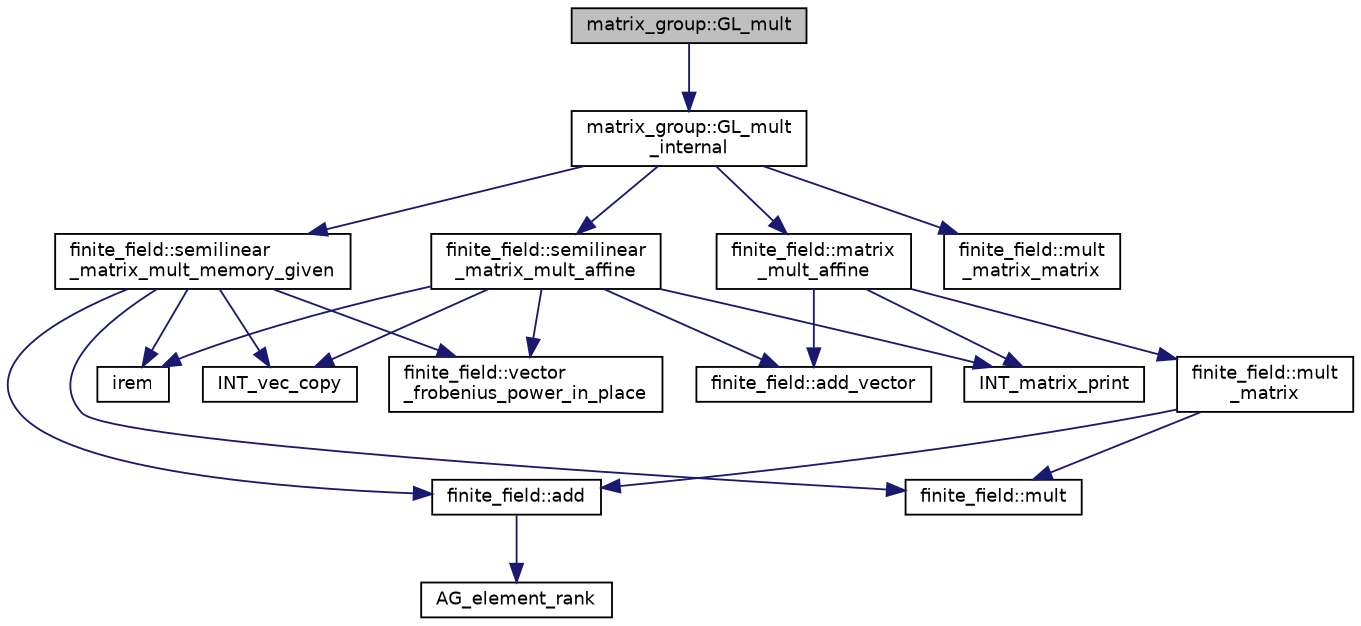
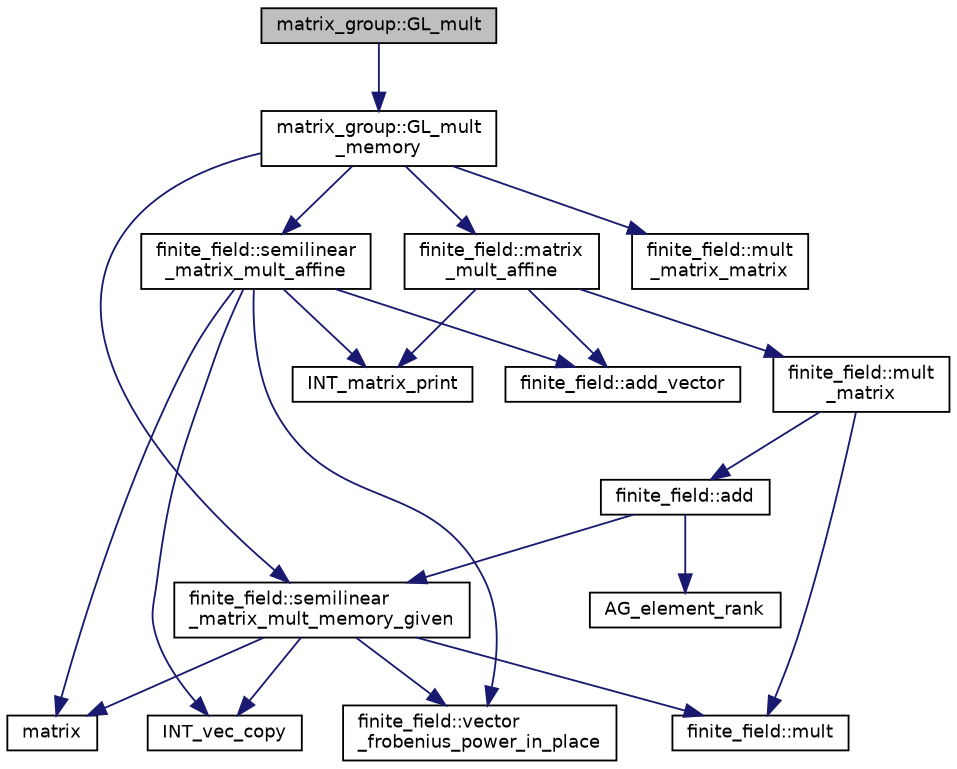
(689, 139) -> (379, 139)
(133, 384) -> (52, 733)
(117, 459) -> (529, 546)
